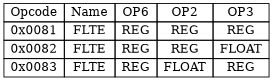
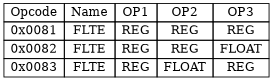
(136, 12) -> (136, 12)
